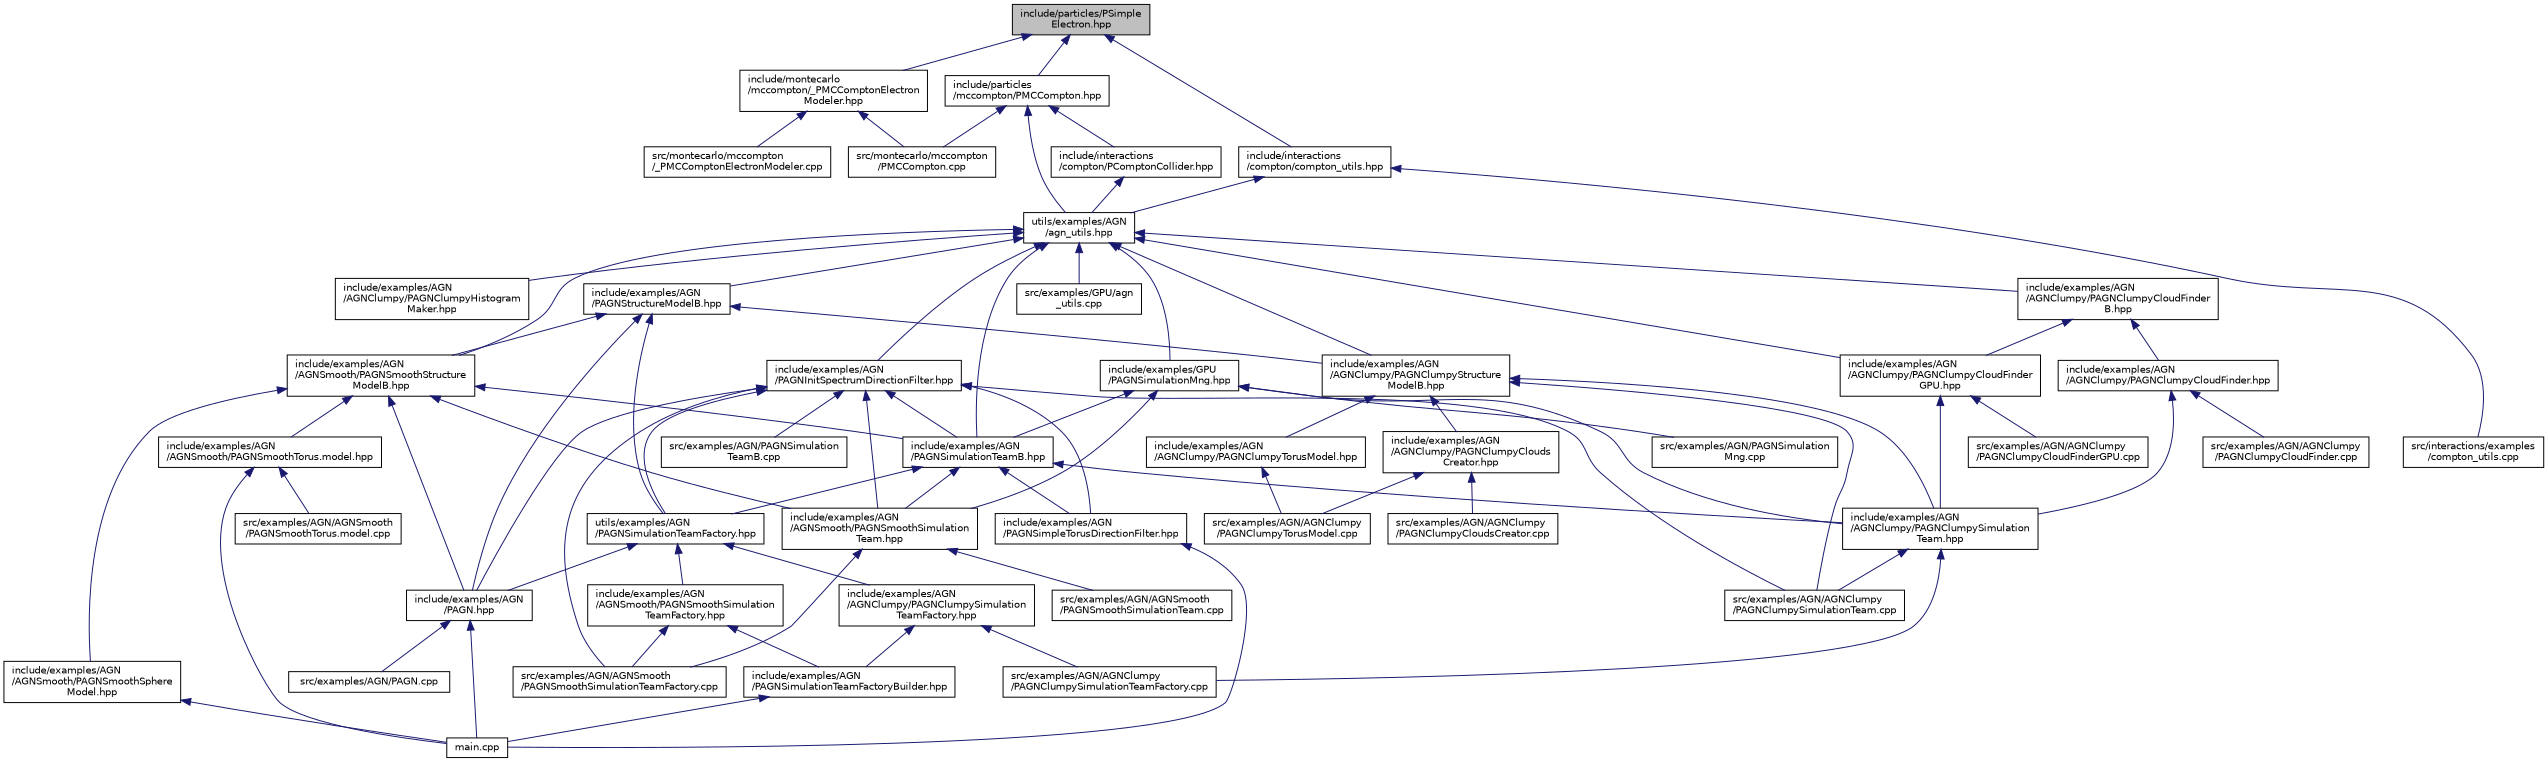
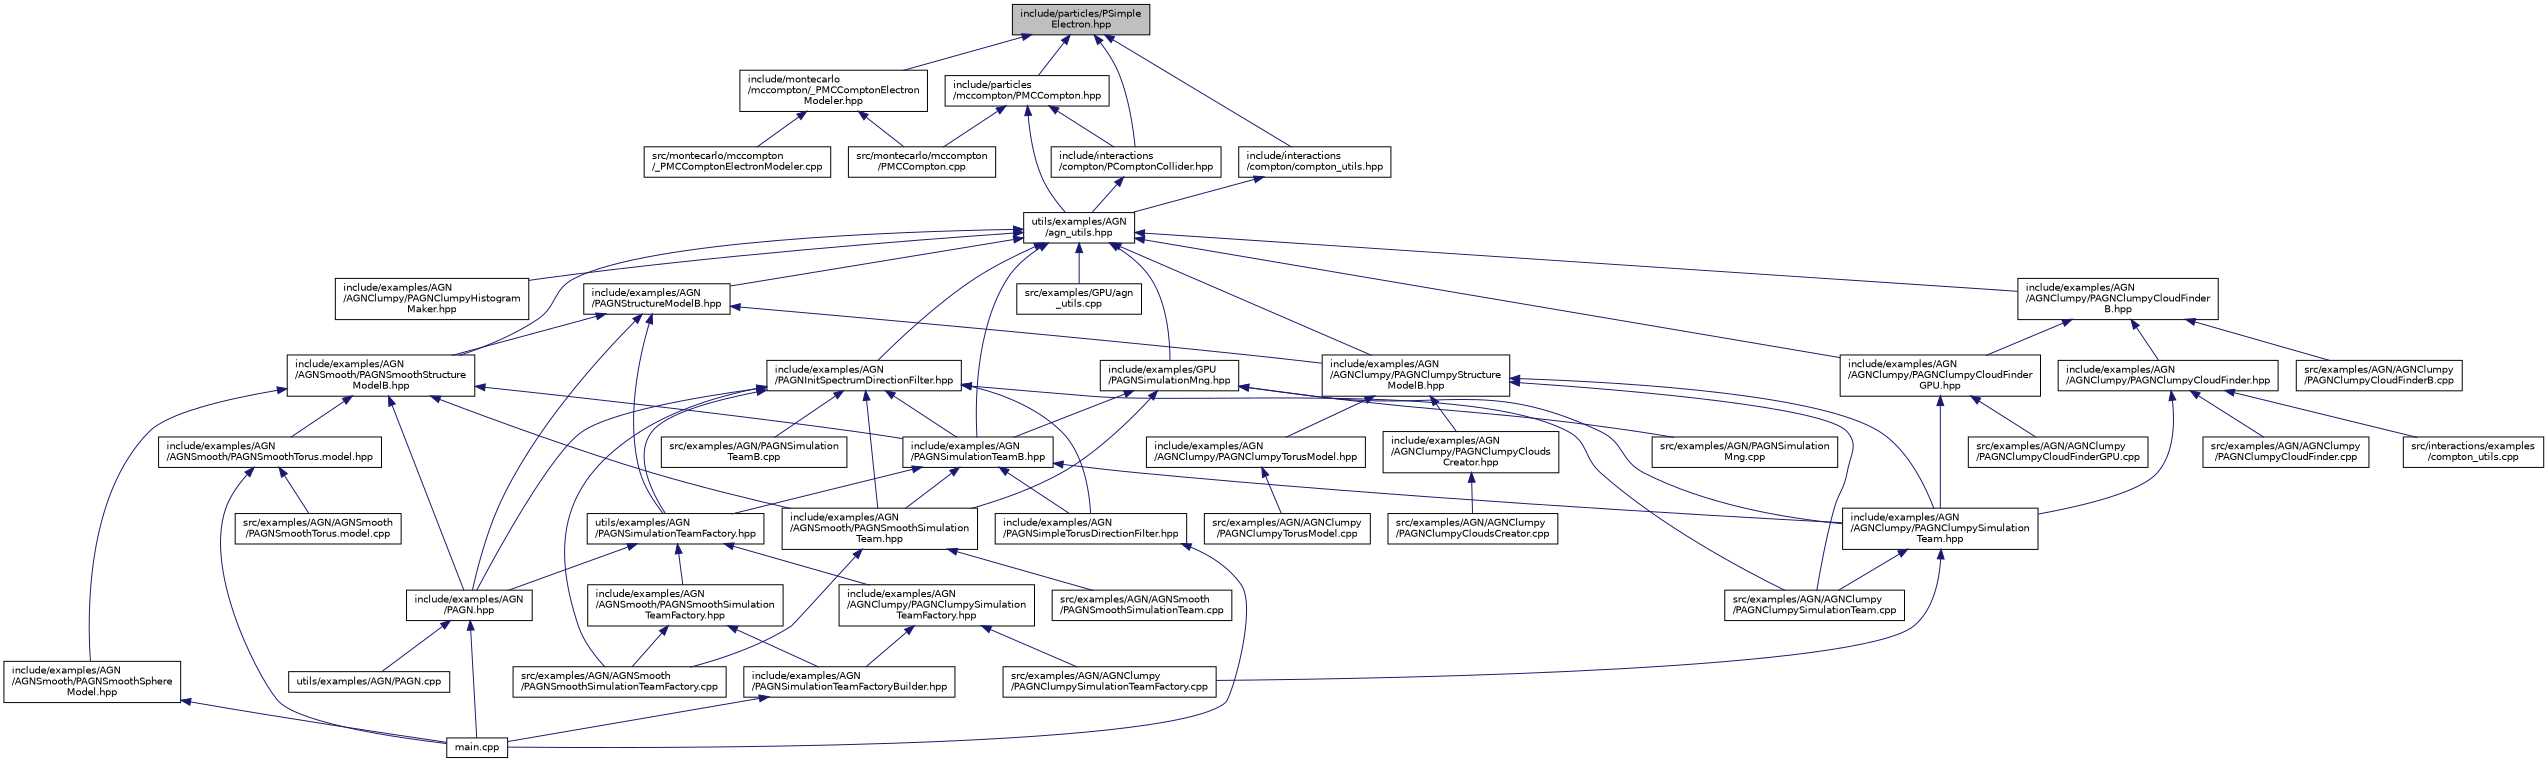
none -> (1125, 92)
(1990, 235) -> (2326, 415)
none -> (2379, 376)
(1361, 498) -> none
(369, 682) -> (369, 682)
